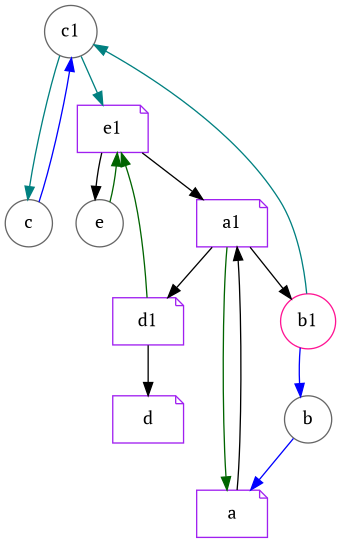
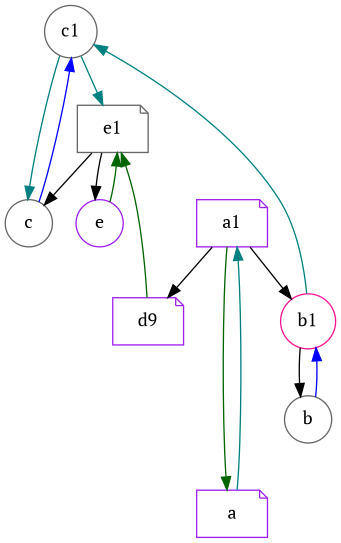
(113, 129) -> (113, 129)
(167, 172) -> (73, 174)
(100, 223) -> (100, 223)
(148, 321) -> (148, 321)
(299, 366) -> (299, 366)
(241, 375) -> (241, 375)
(148, 419) -> none
(276, 459) -> (317, 379)
